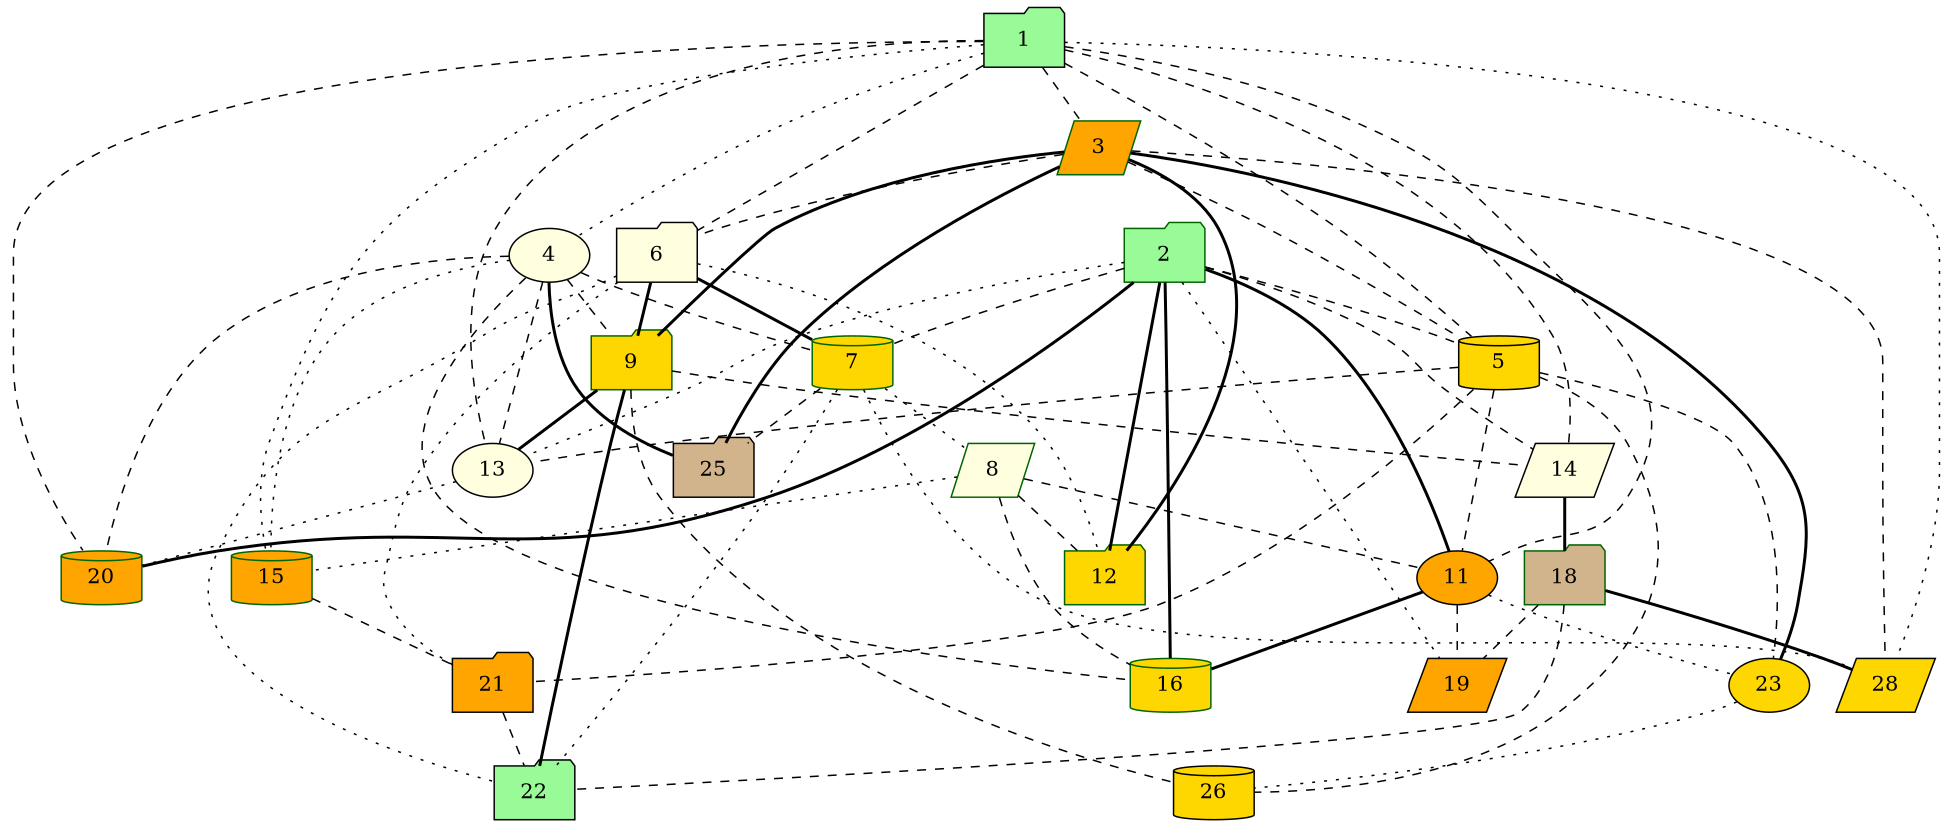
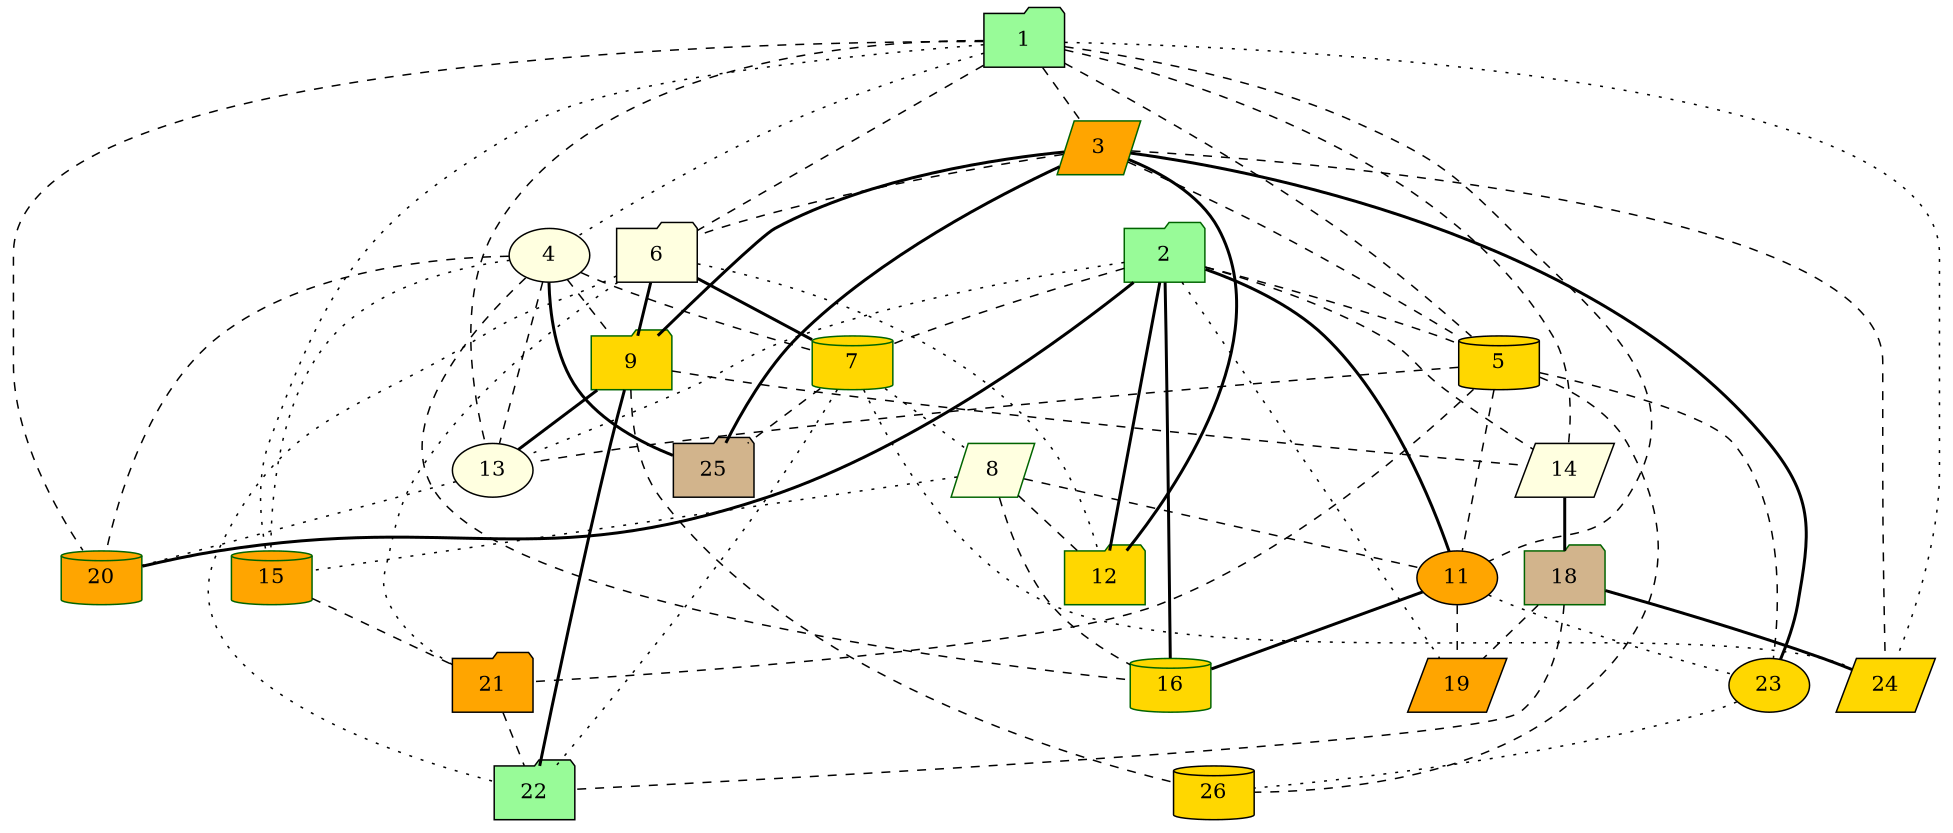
(1886, 685) -> (1886, 685)
